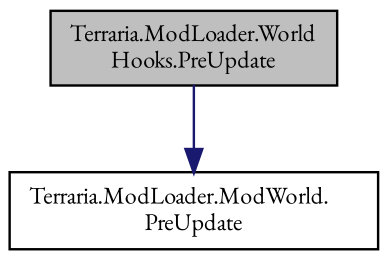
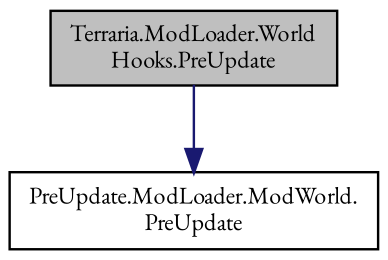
(194, 211) -> (194, 211)
